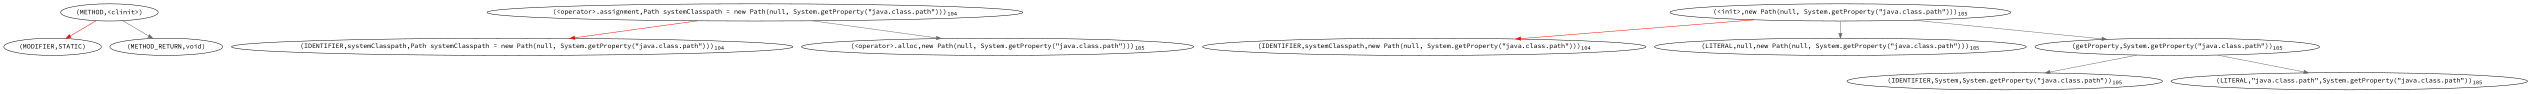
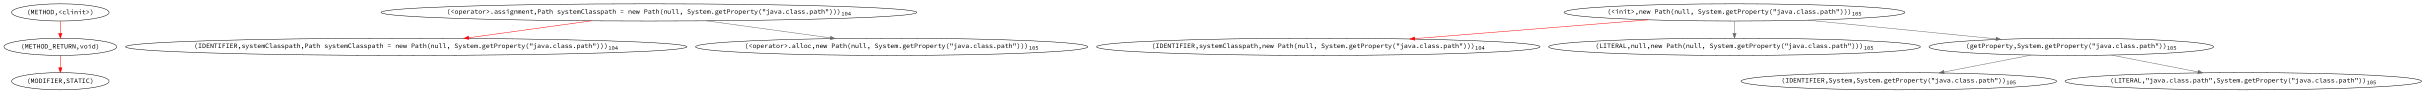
(83, 28) -> (60, 62)
(136, 28) -> (60, 27)
